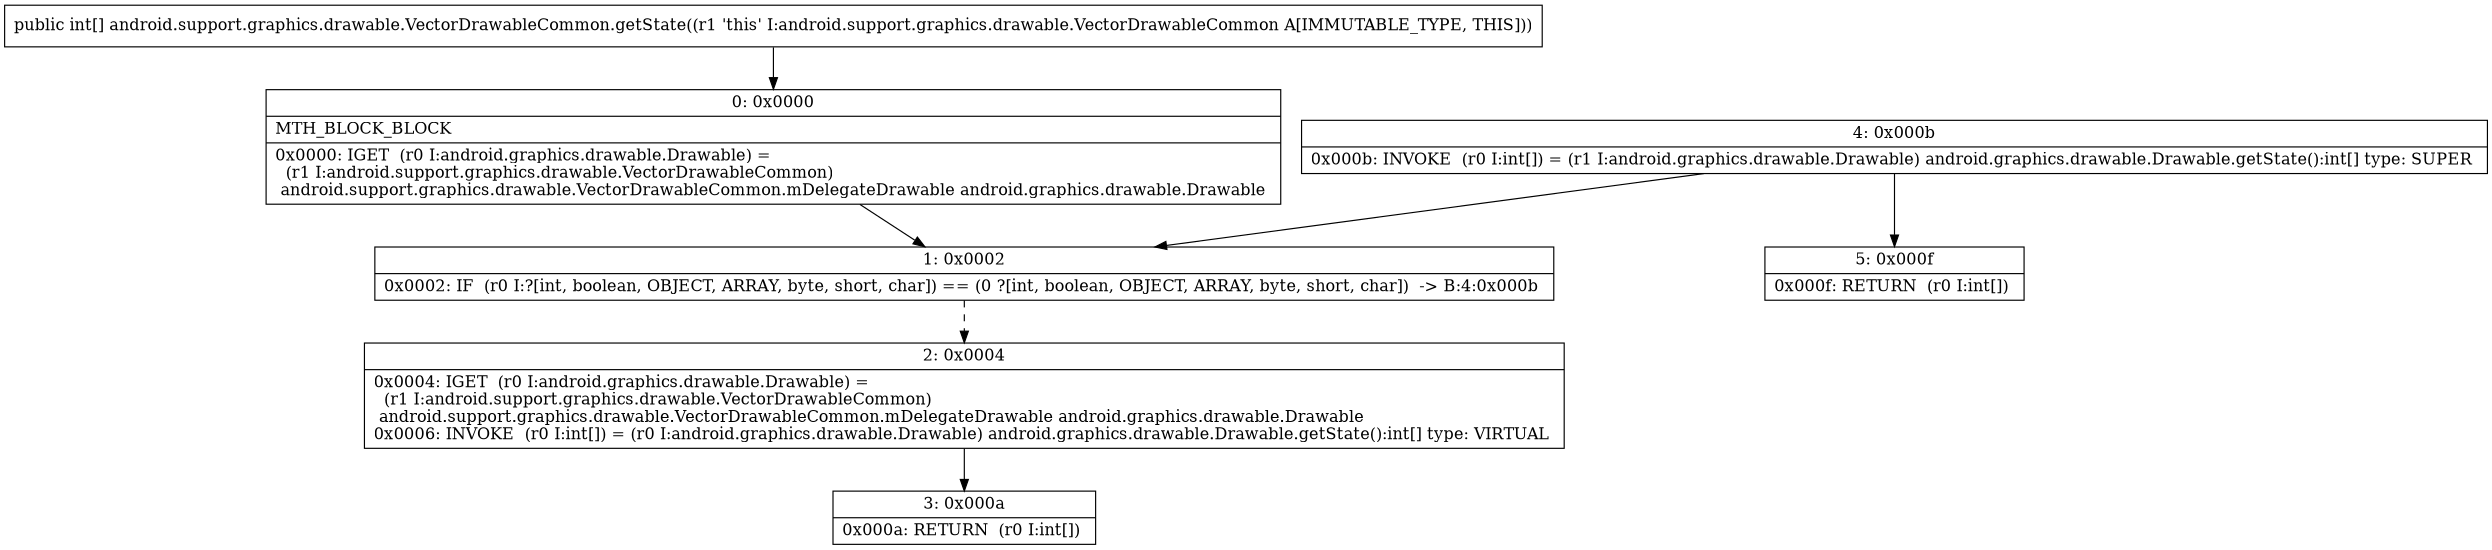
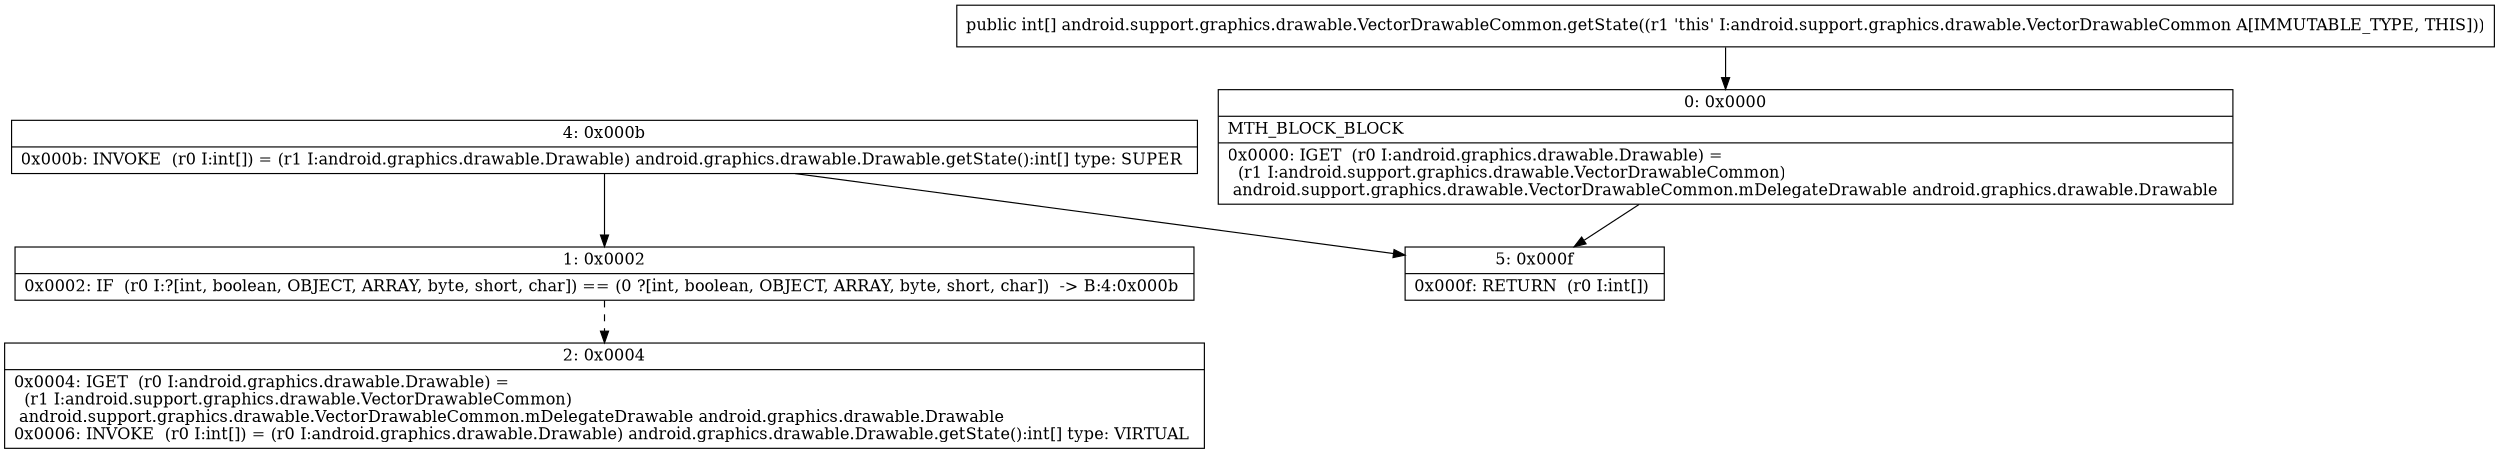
(887, 222) -> (1612, 222)
(964, 518) -> none
